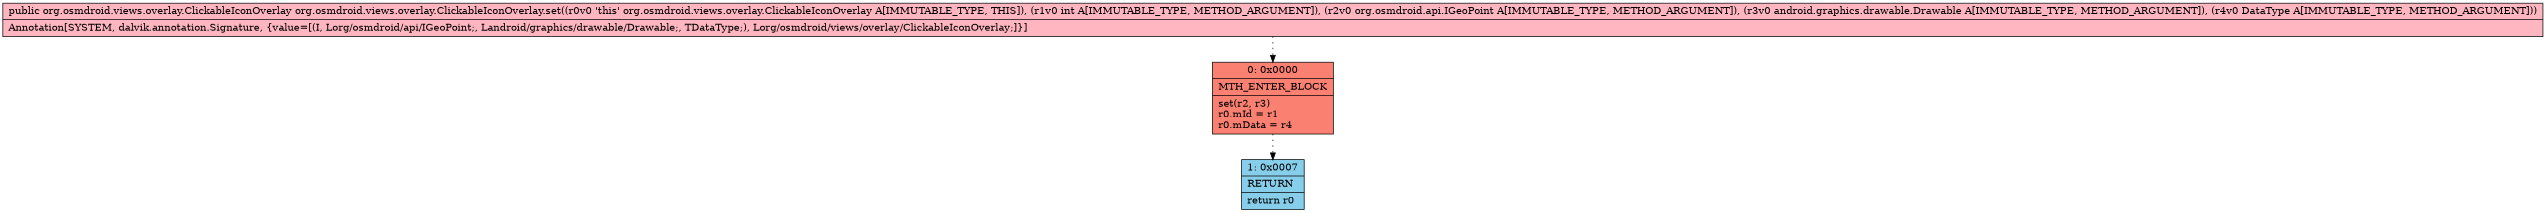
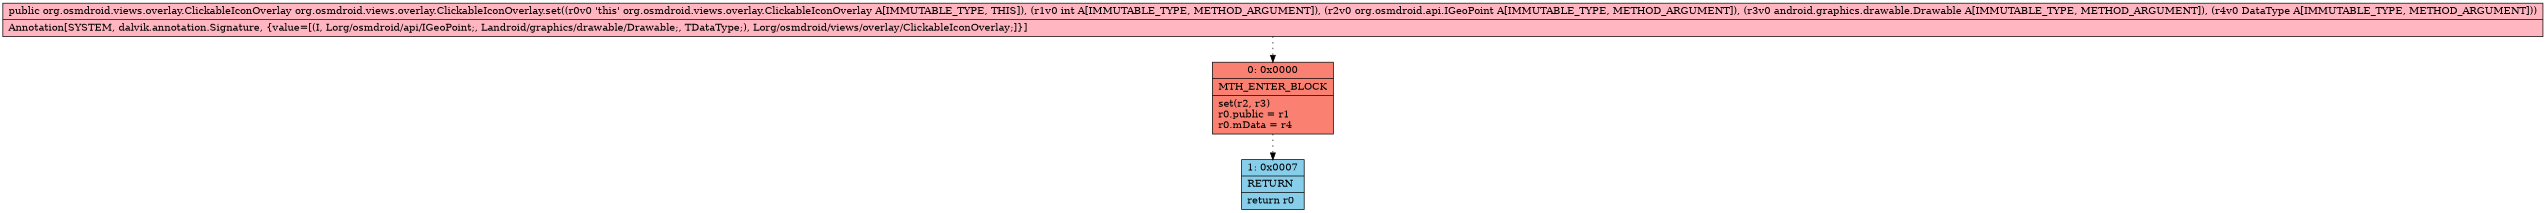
(1248, 114) -> (1254, 114)
